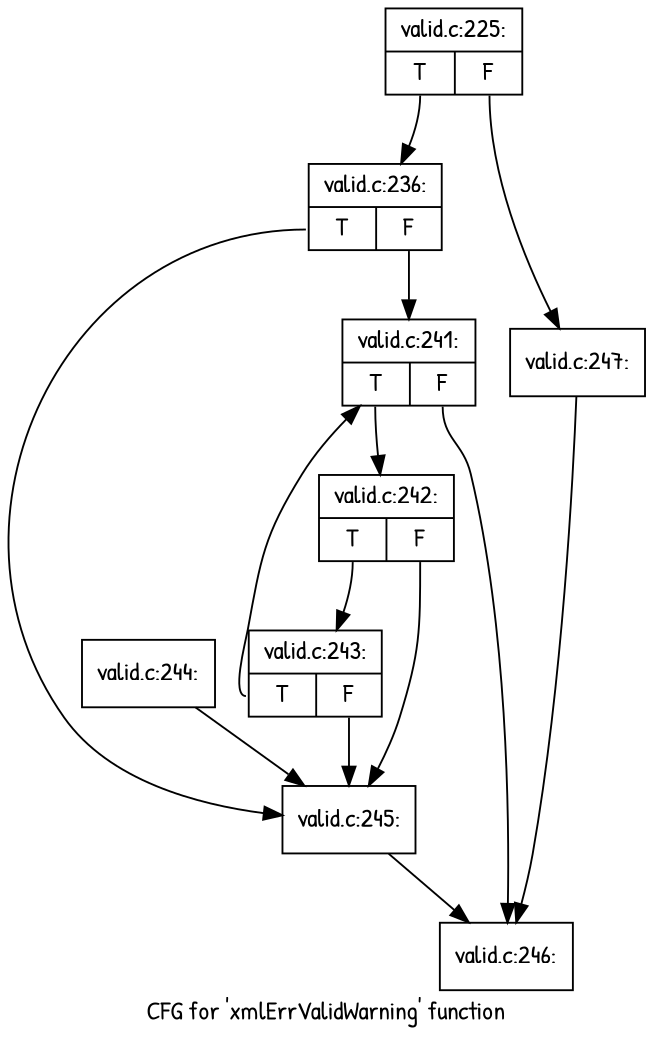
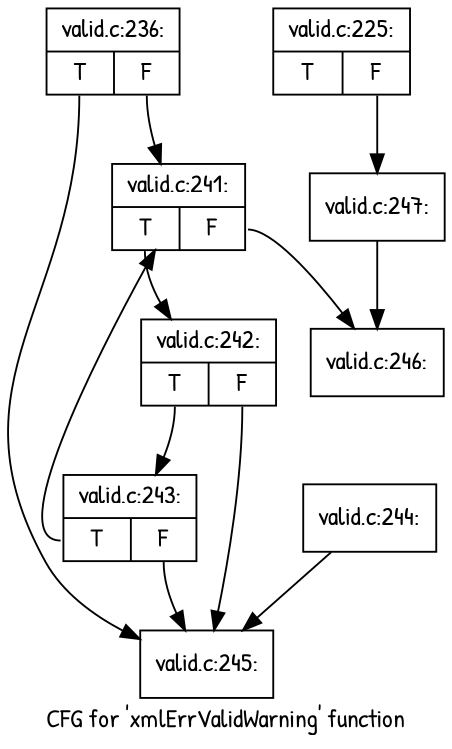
(417, 121) -> none
(422, 882) -> none
